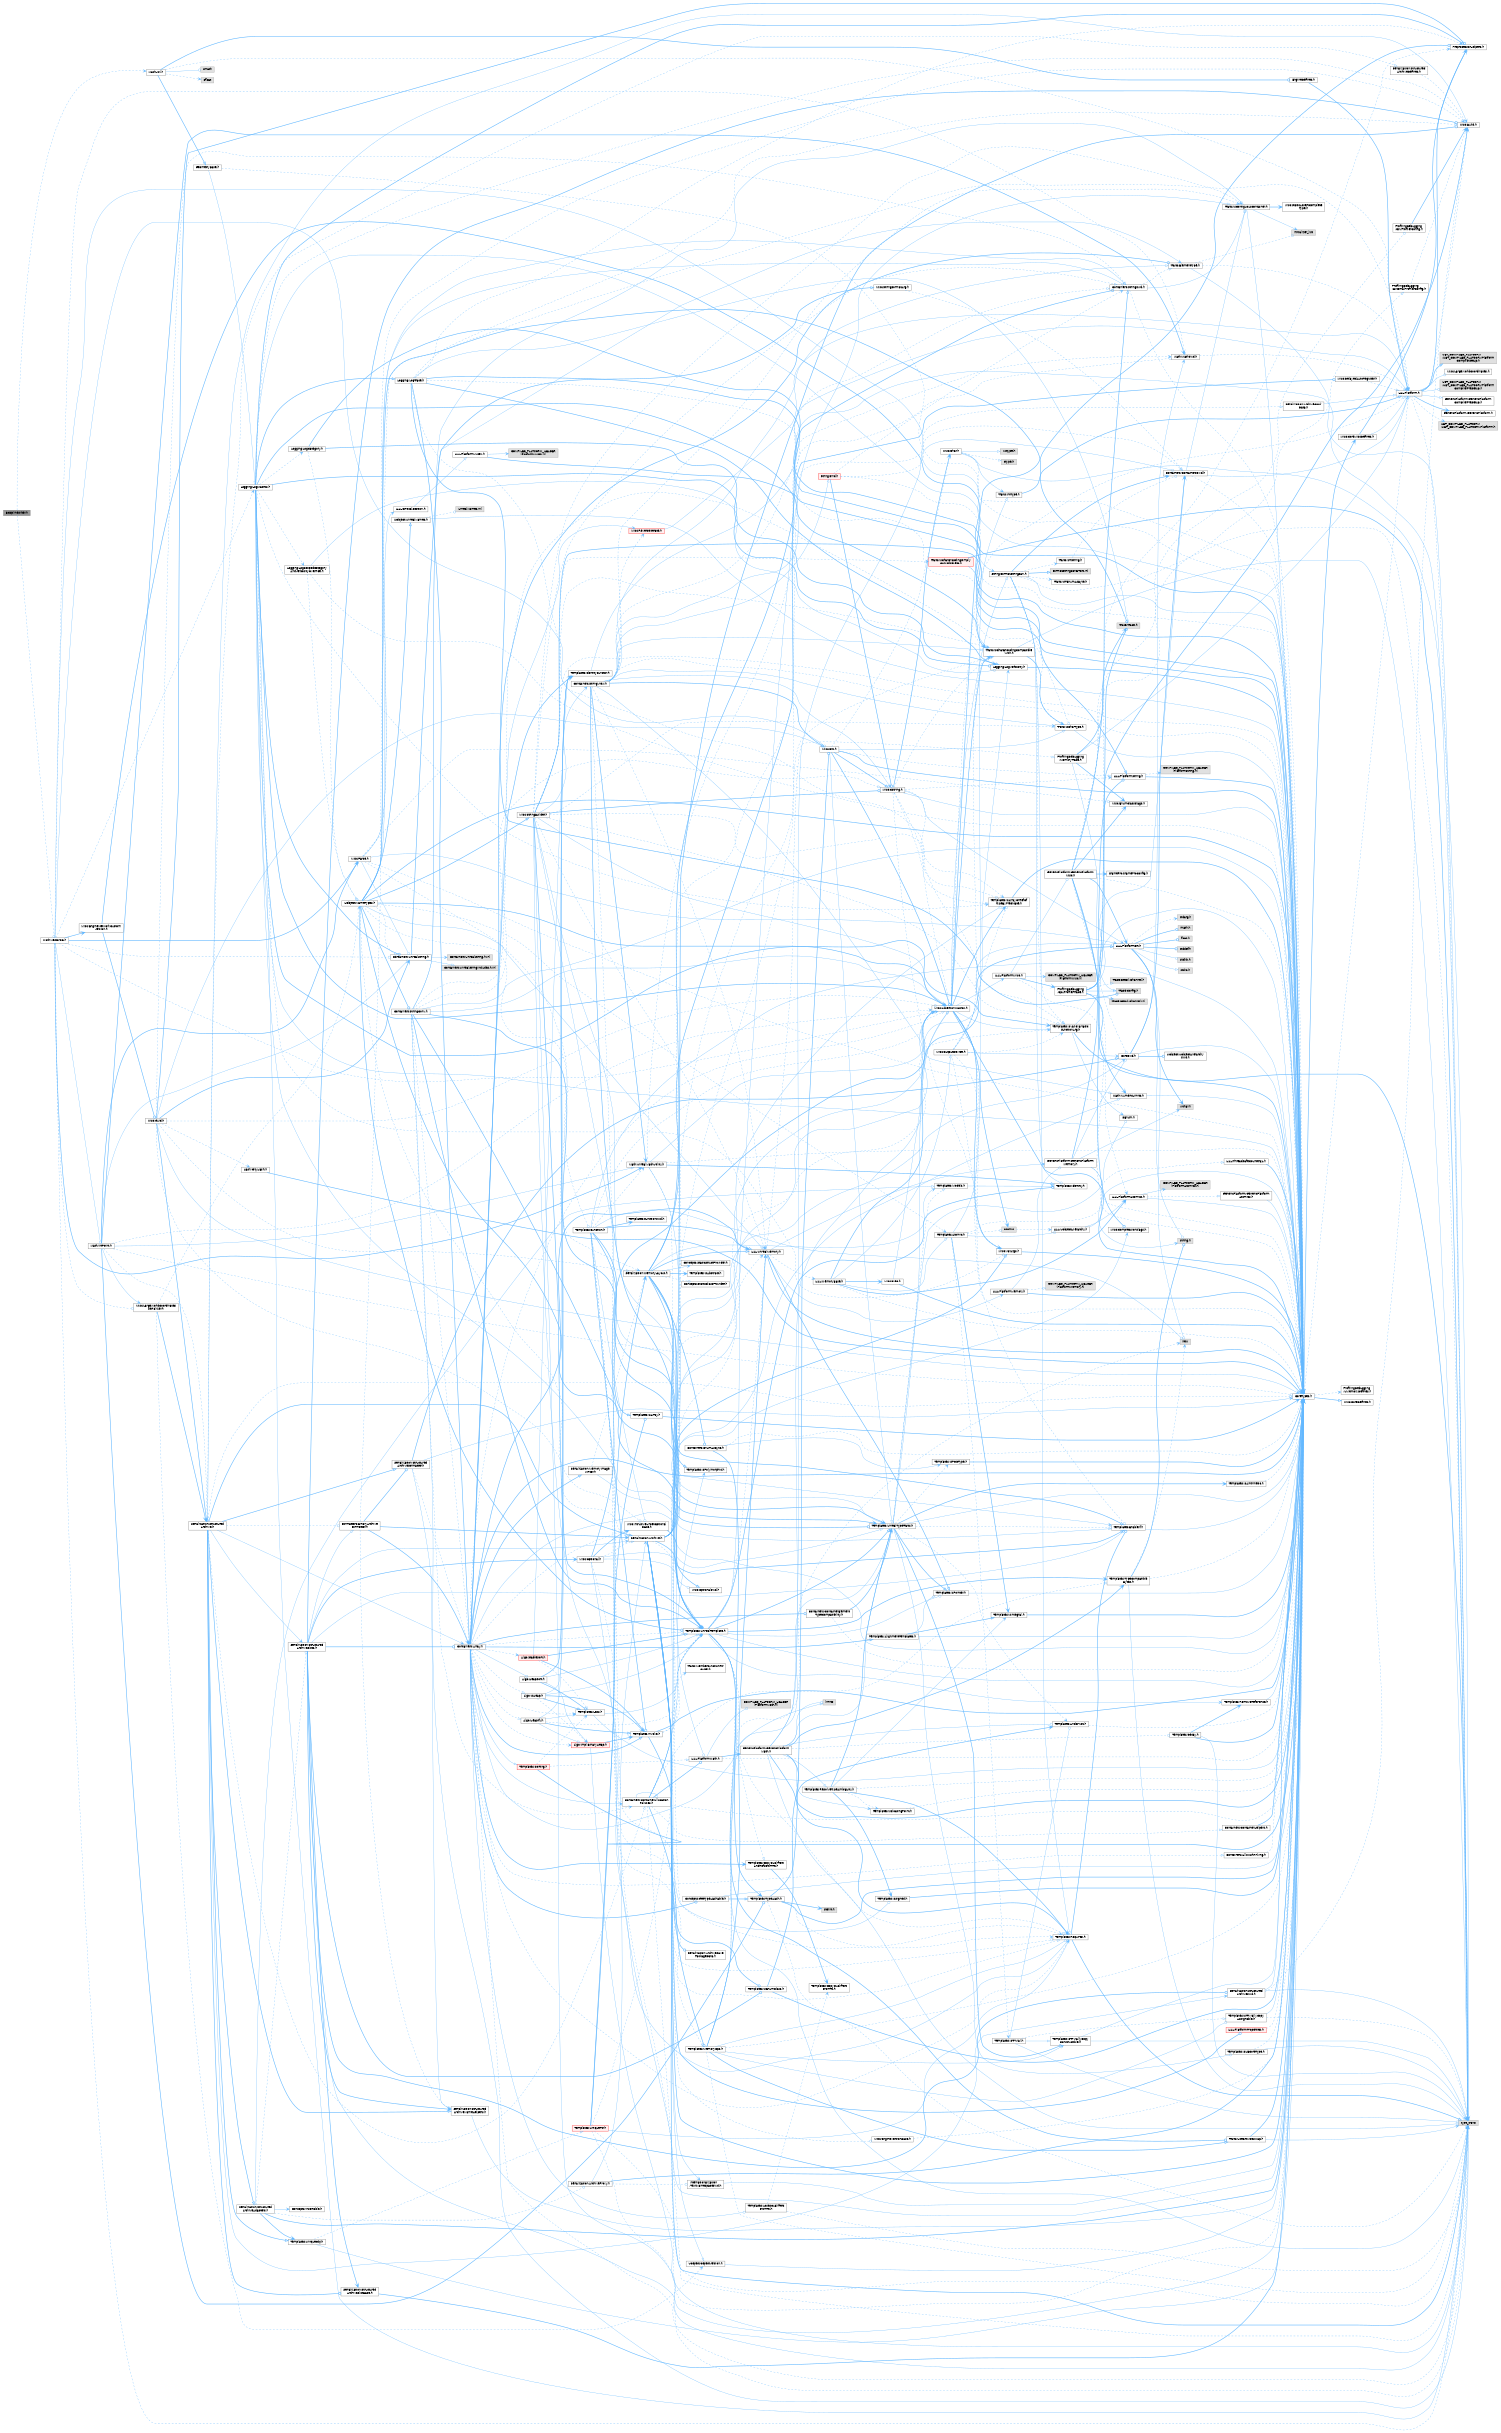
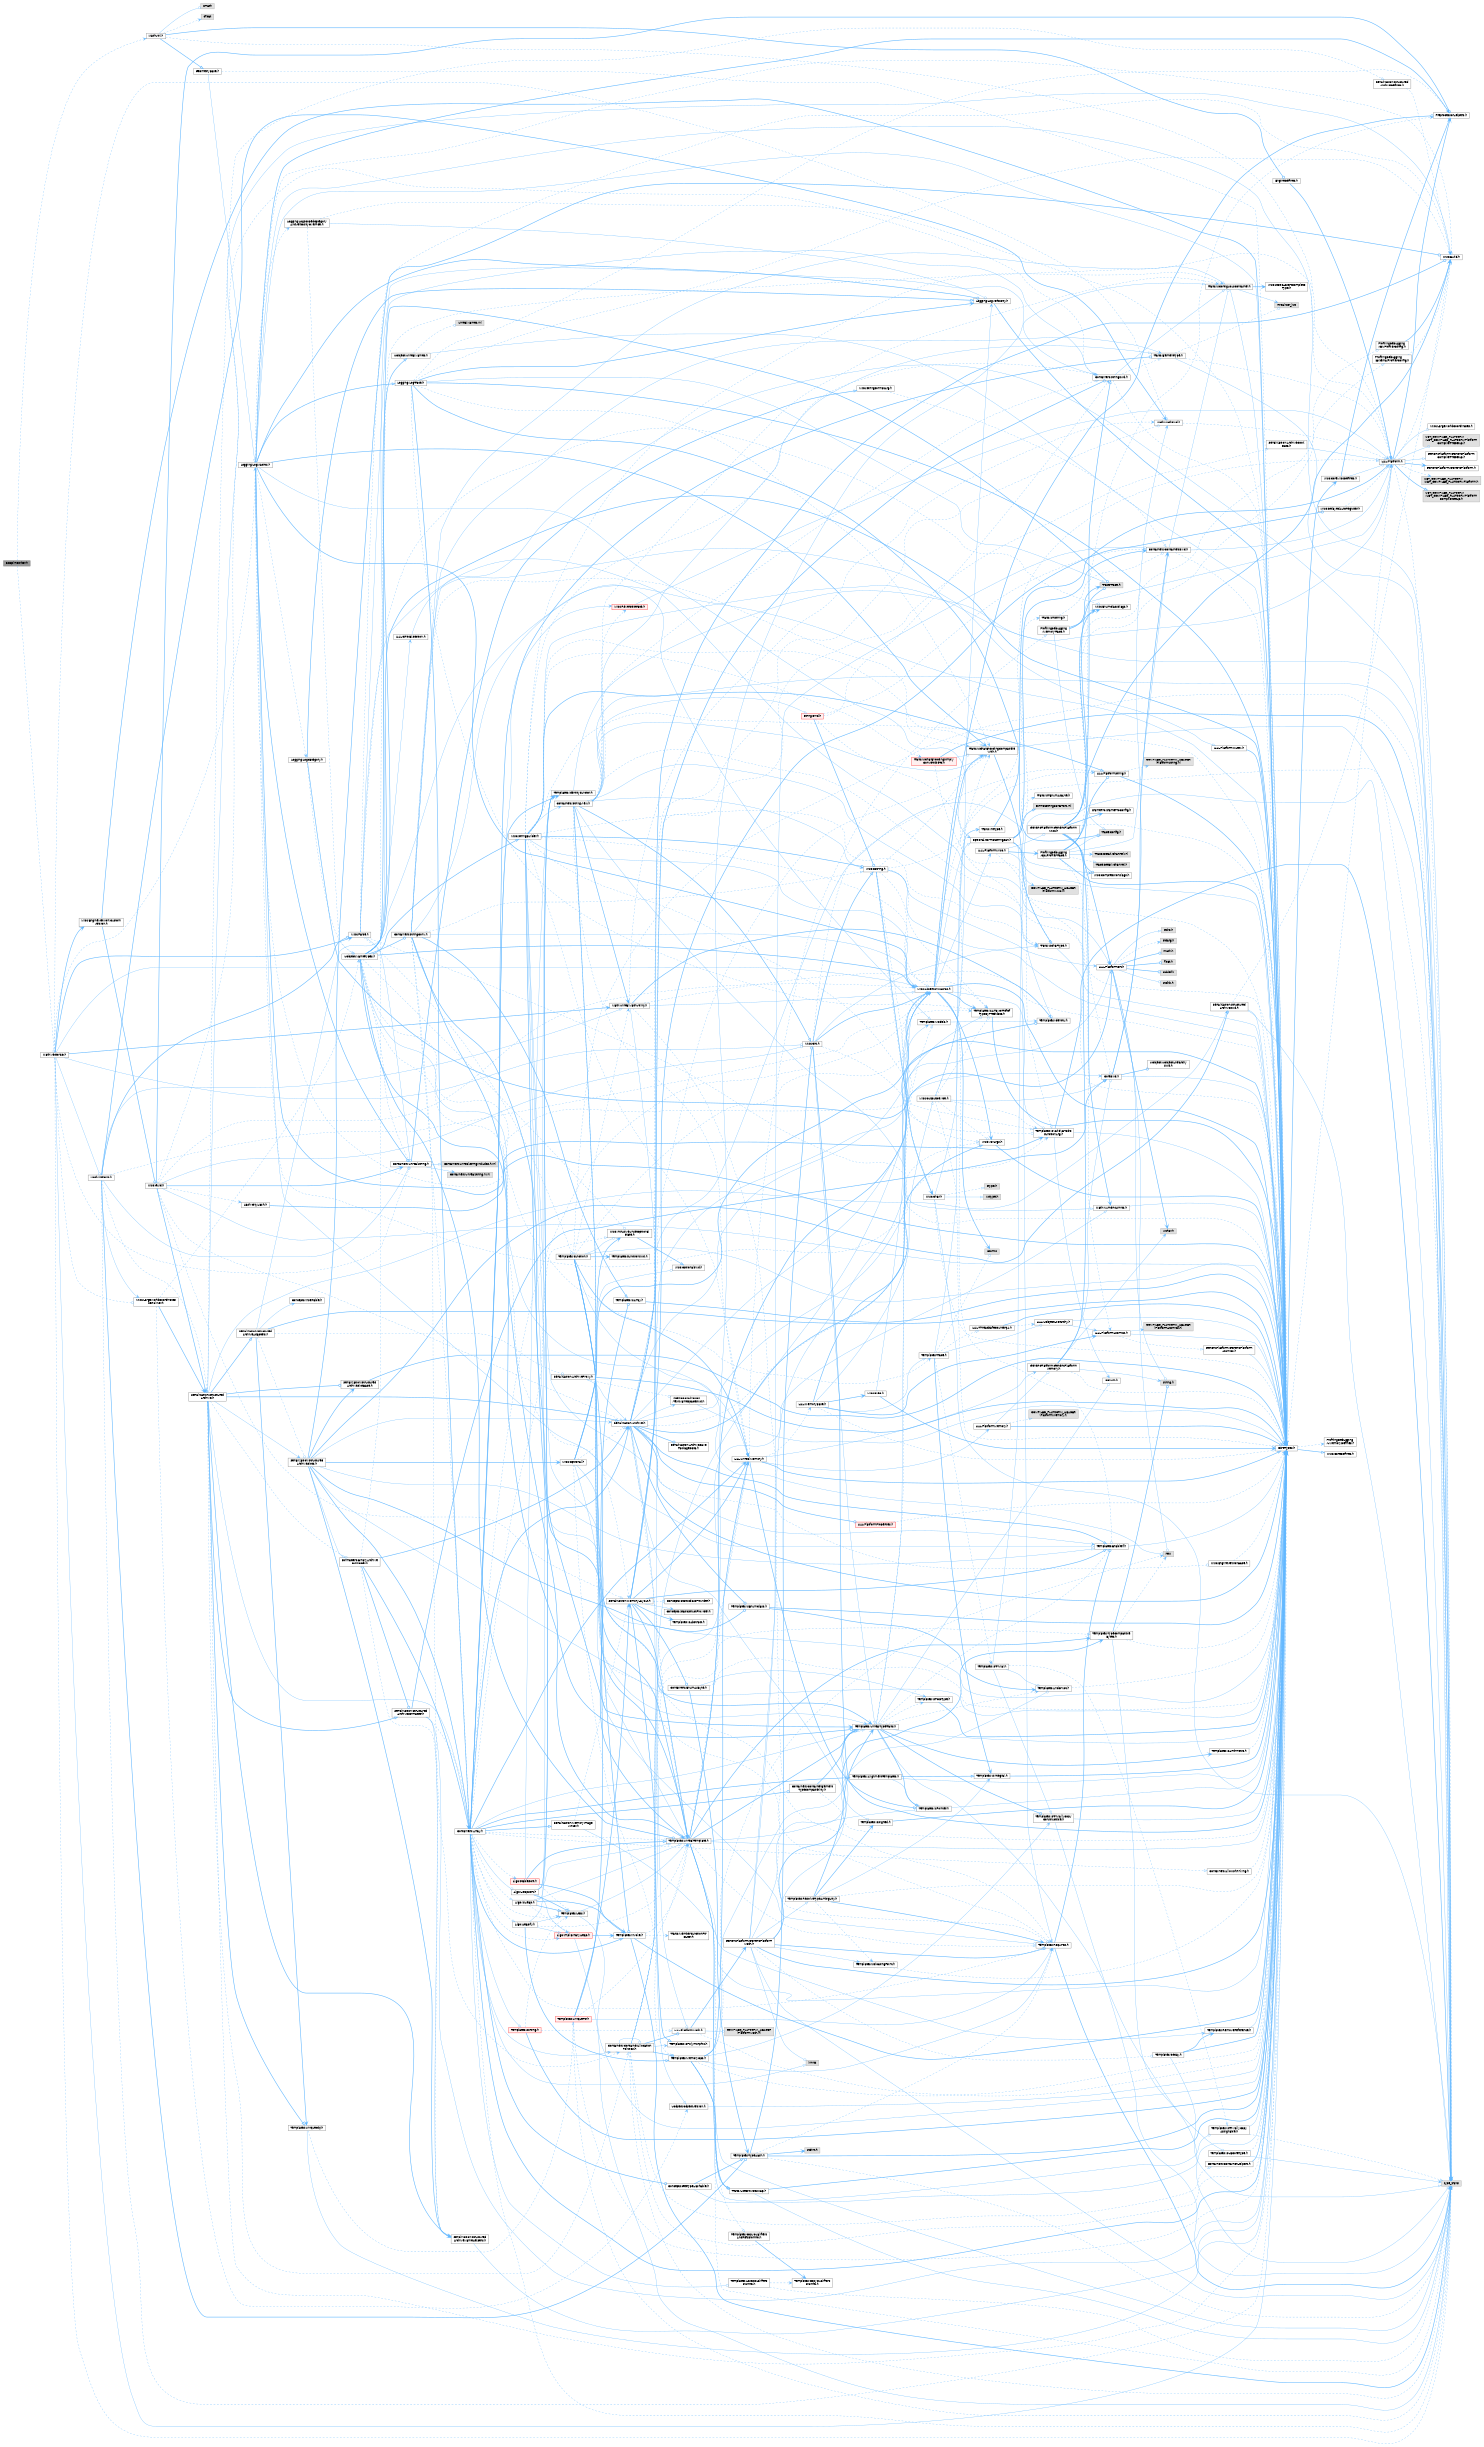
(533, 453) -> none
(1009, 574) -> (992, 840)
(485, 1079) -> (490, 968)
(1032, 1230) -> (1023, 1325)
(951, 1235) -> (934, 1355)
(586, 1730) -> (559, 2032)
(519, 1864) -> (494, 1610)
